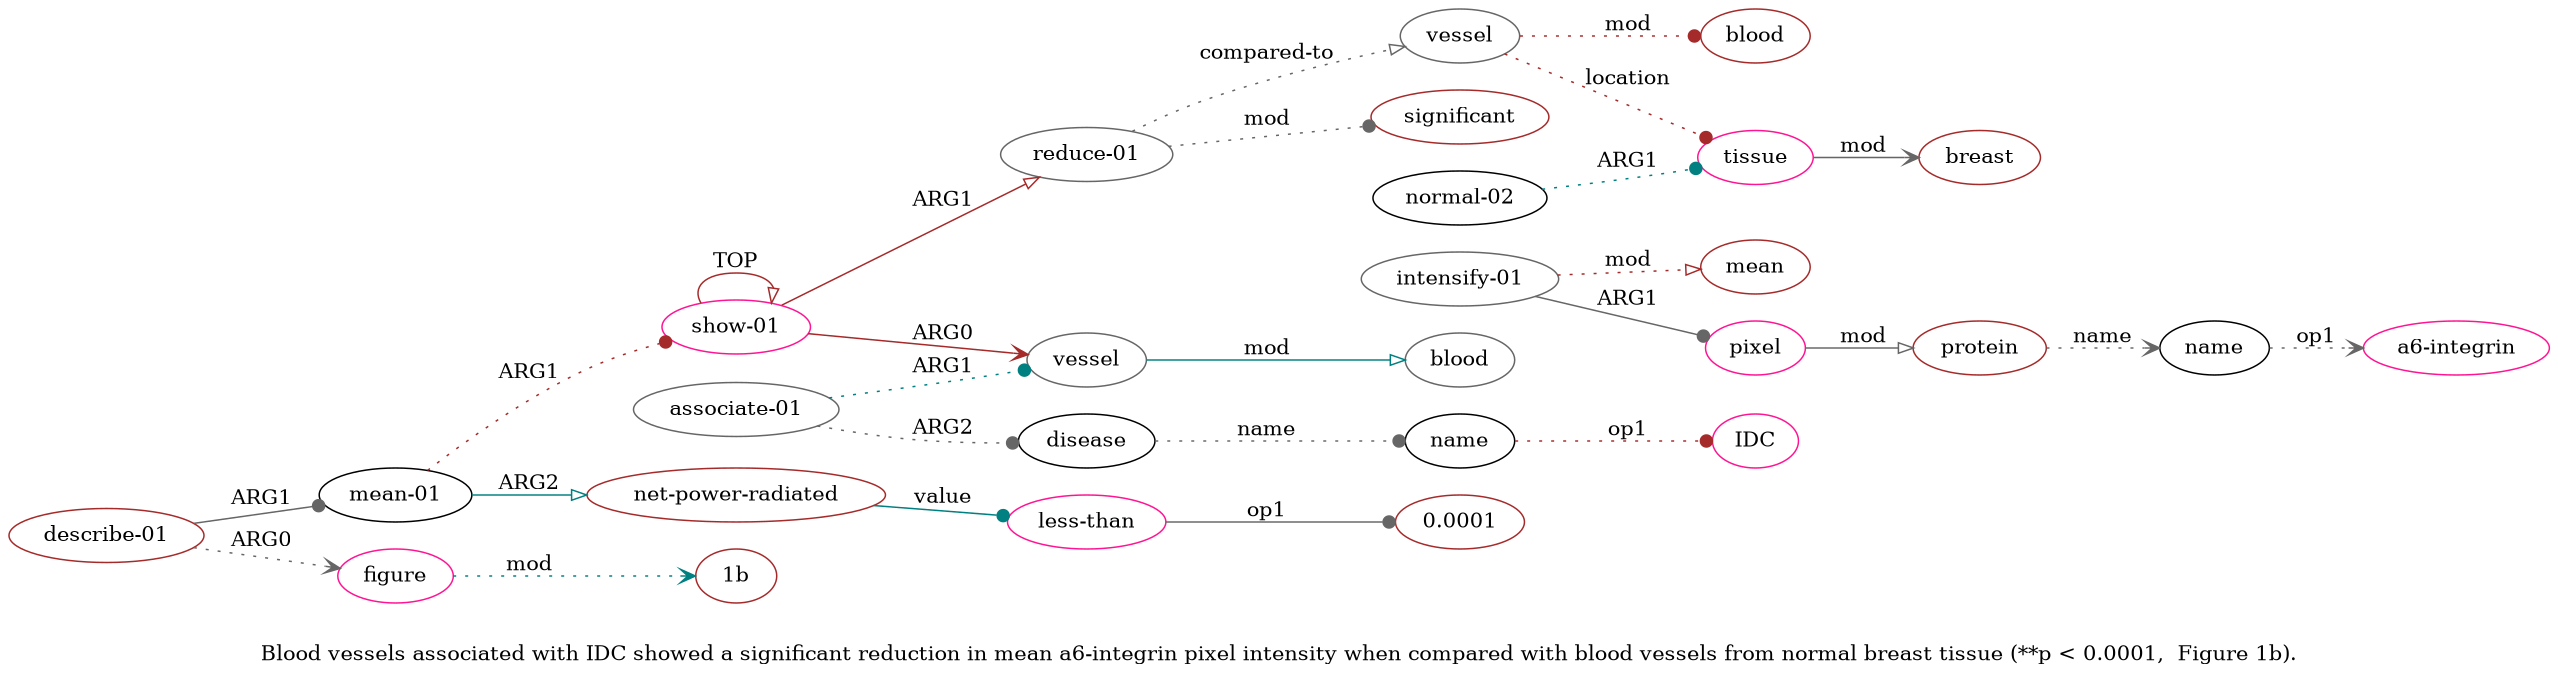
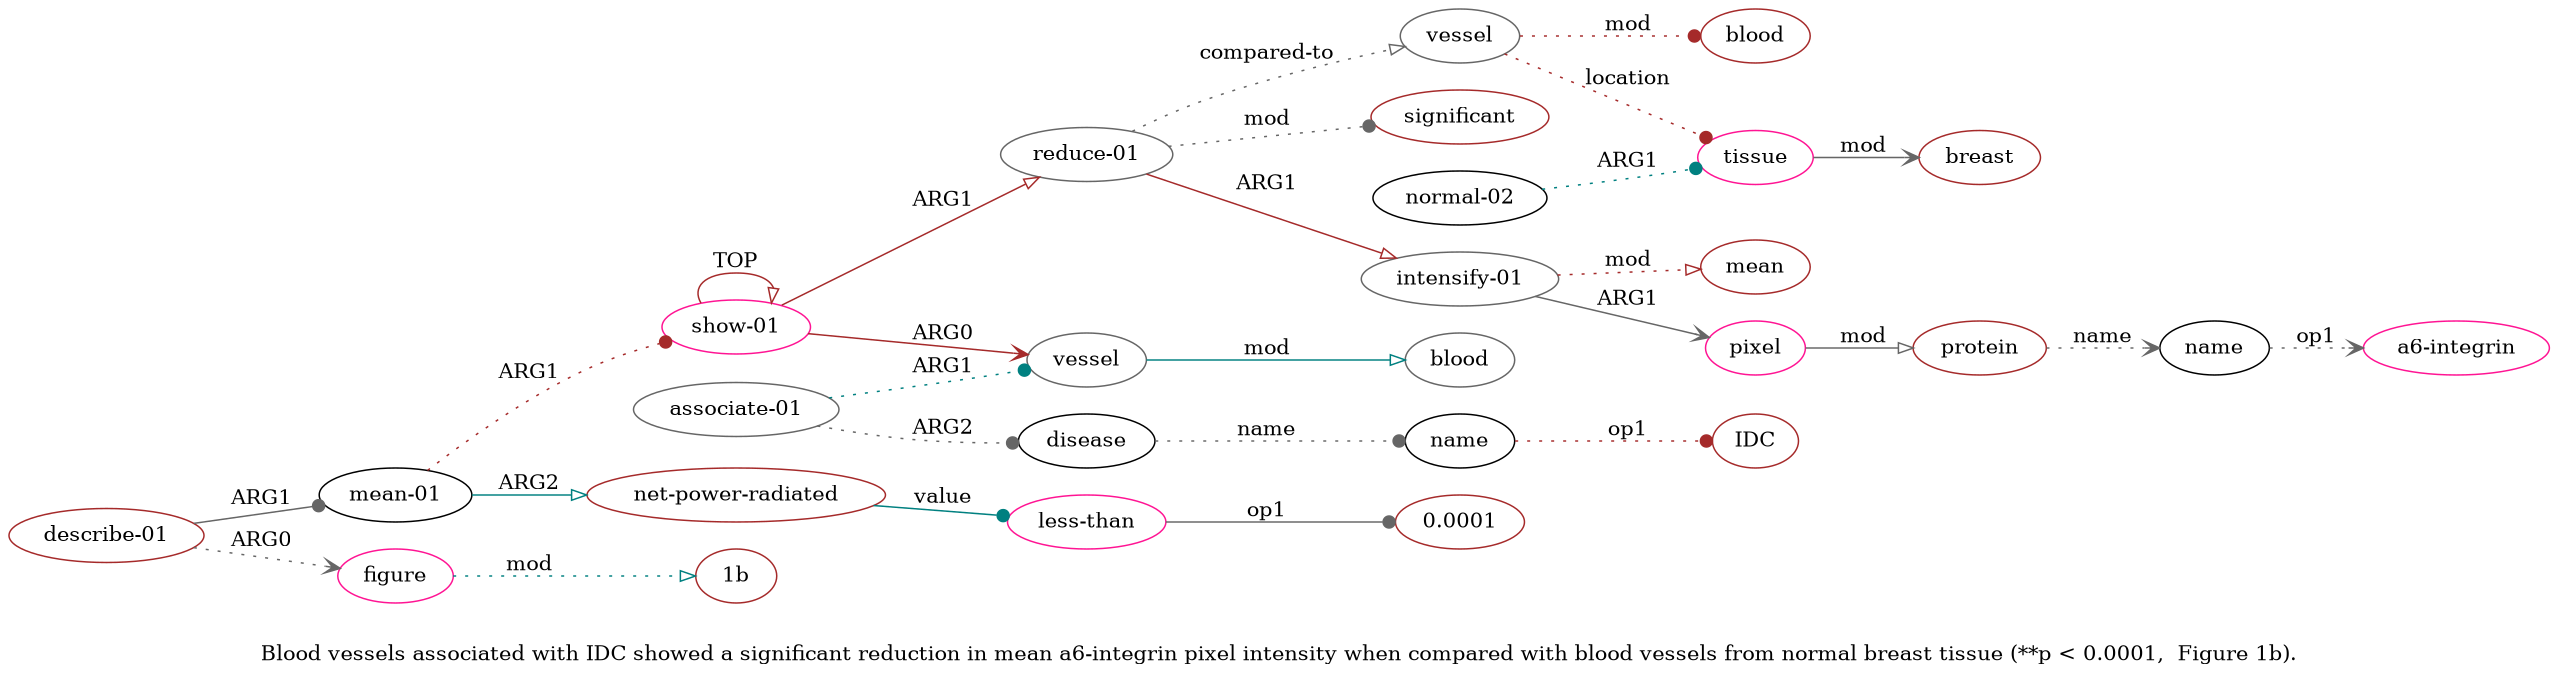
none -> (1264, 214)
(1616, 316) -> (1616, 316)
(1755, 441) -> (1755, 441)
(567, 576) -> (567, 576)
